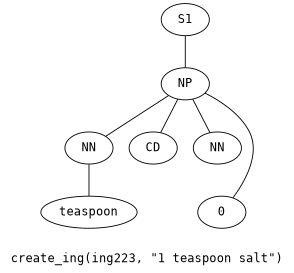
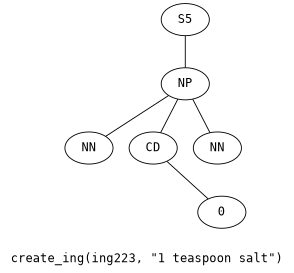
(185, 20) -> (185, 20)
(251, 137) -> (188, 180)
(89, 212) -> none
